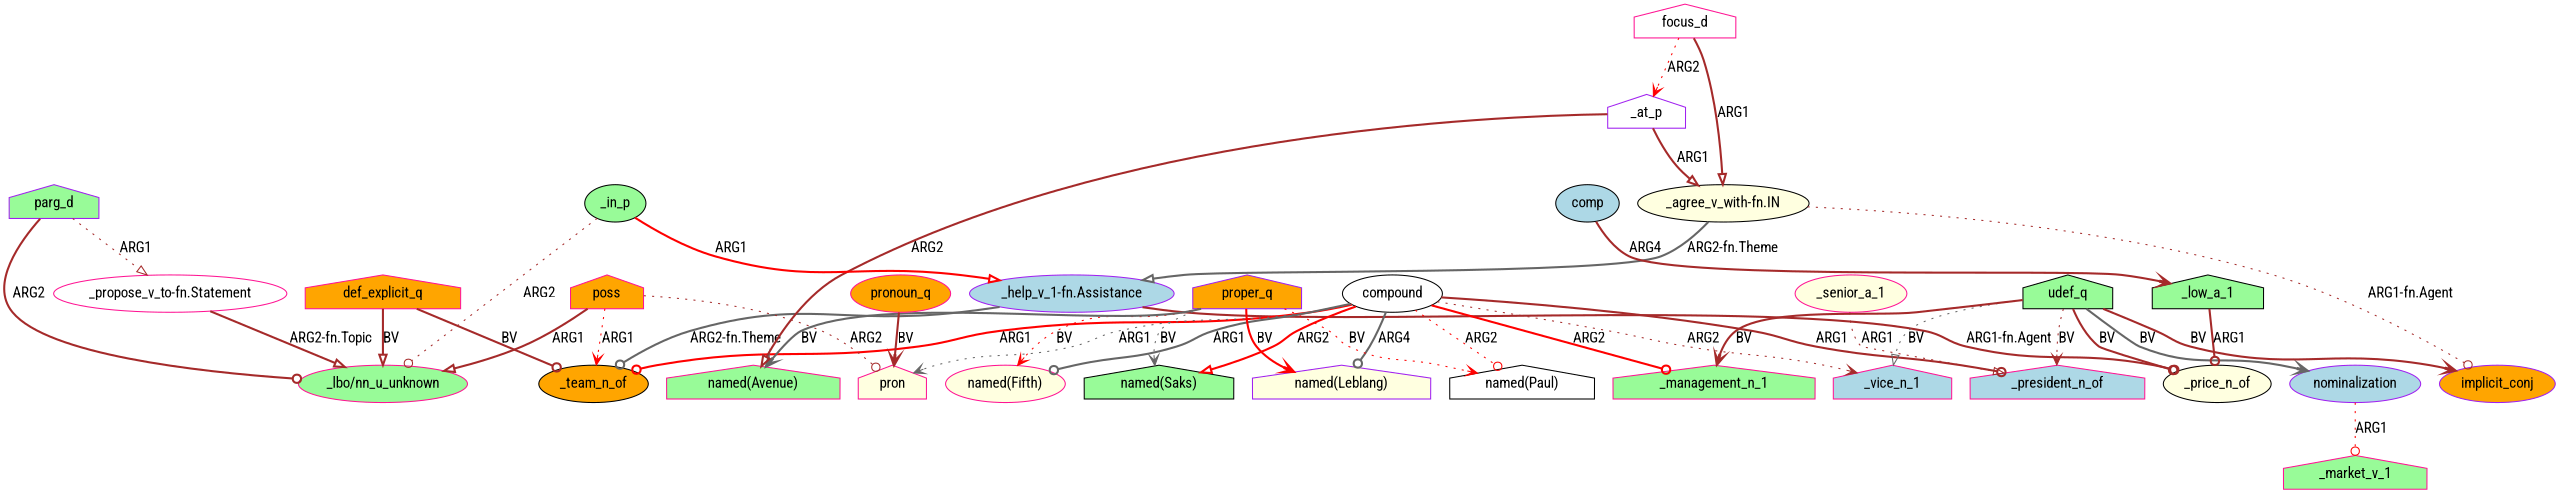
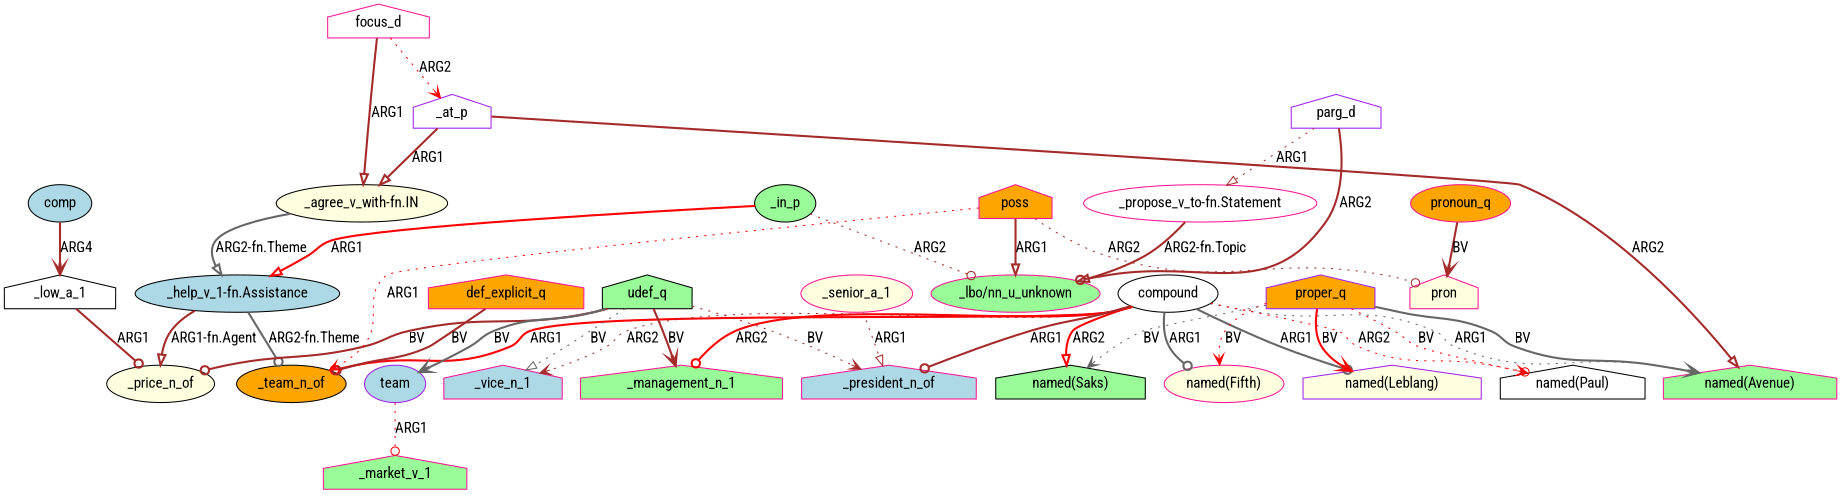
(54, 203) -> (1336, 113)
(1072, 294) -> (237, 294)
(2208, 294) -> (60, 294)
(1710, 316) -> (173, 329)
(1125, 330) -> (1448, 343)
(383, 332) -> none
(1394, 339) -> (1296, 339)
(2355, 384) -> (395, 384)
(2497, 384) -> none
